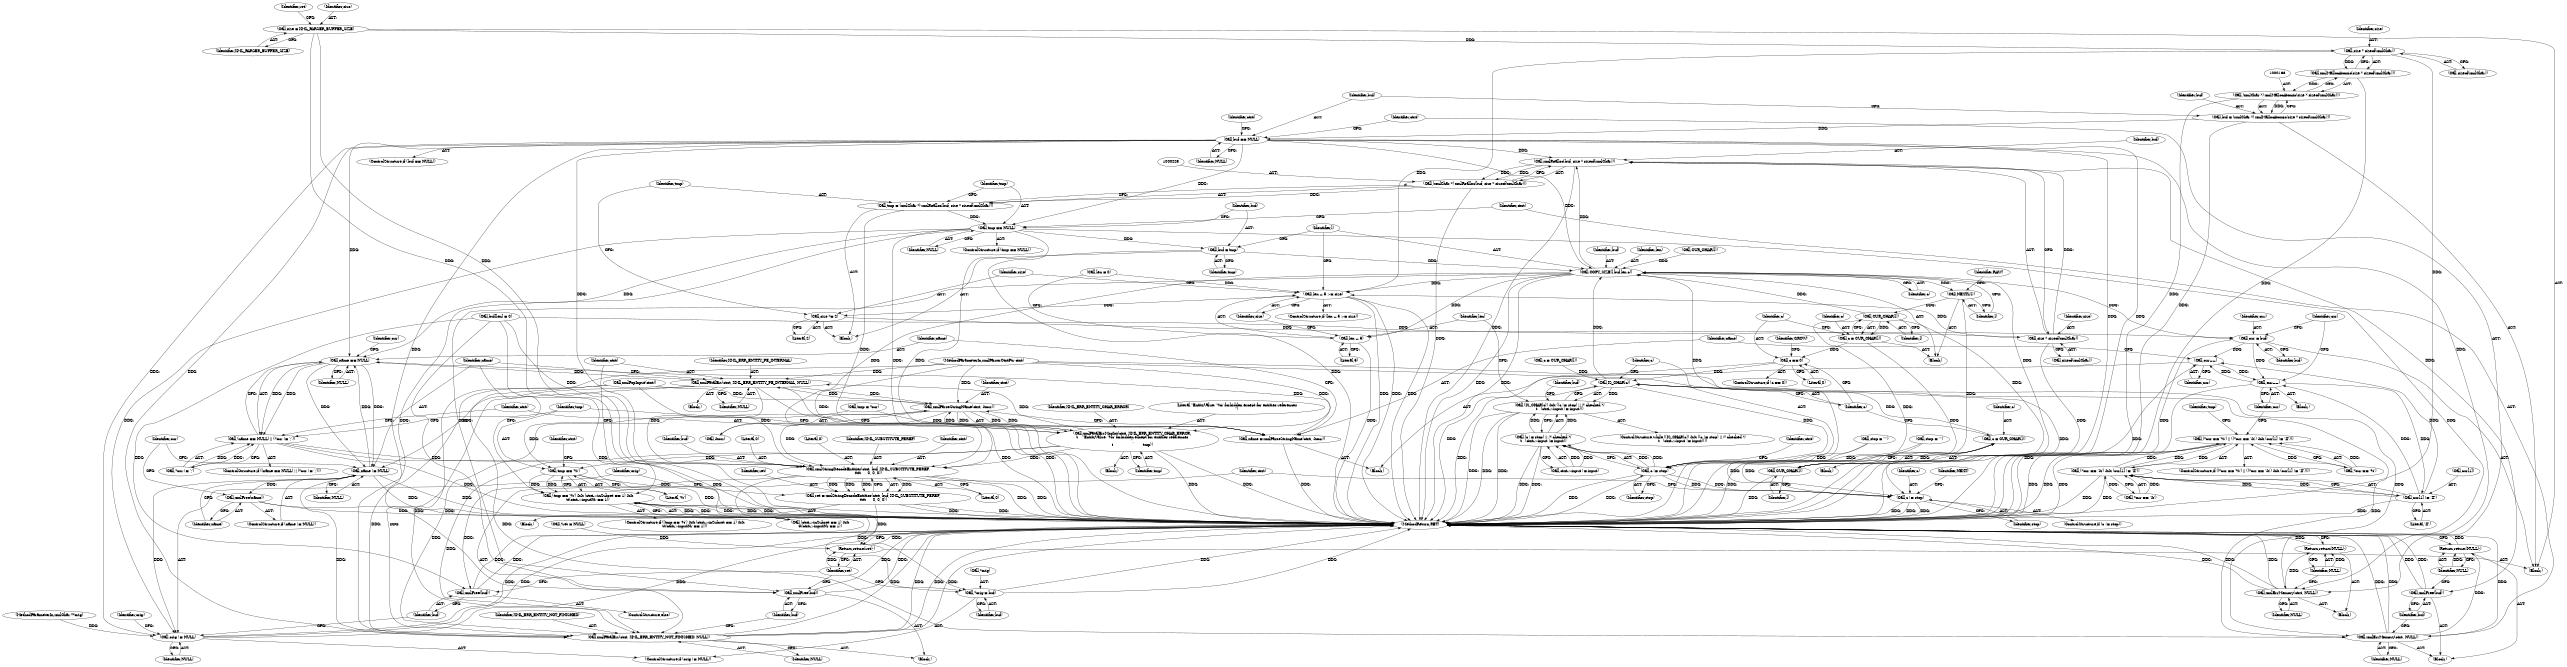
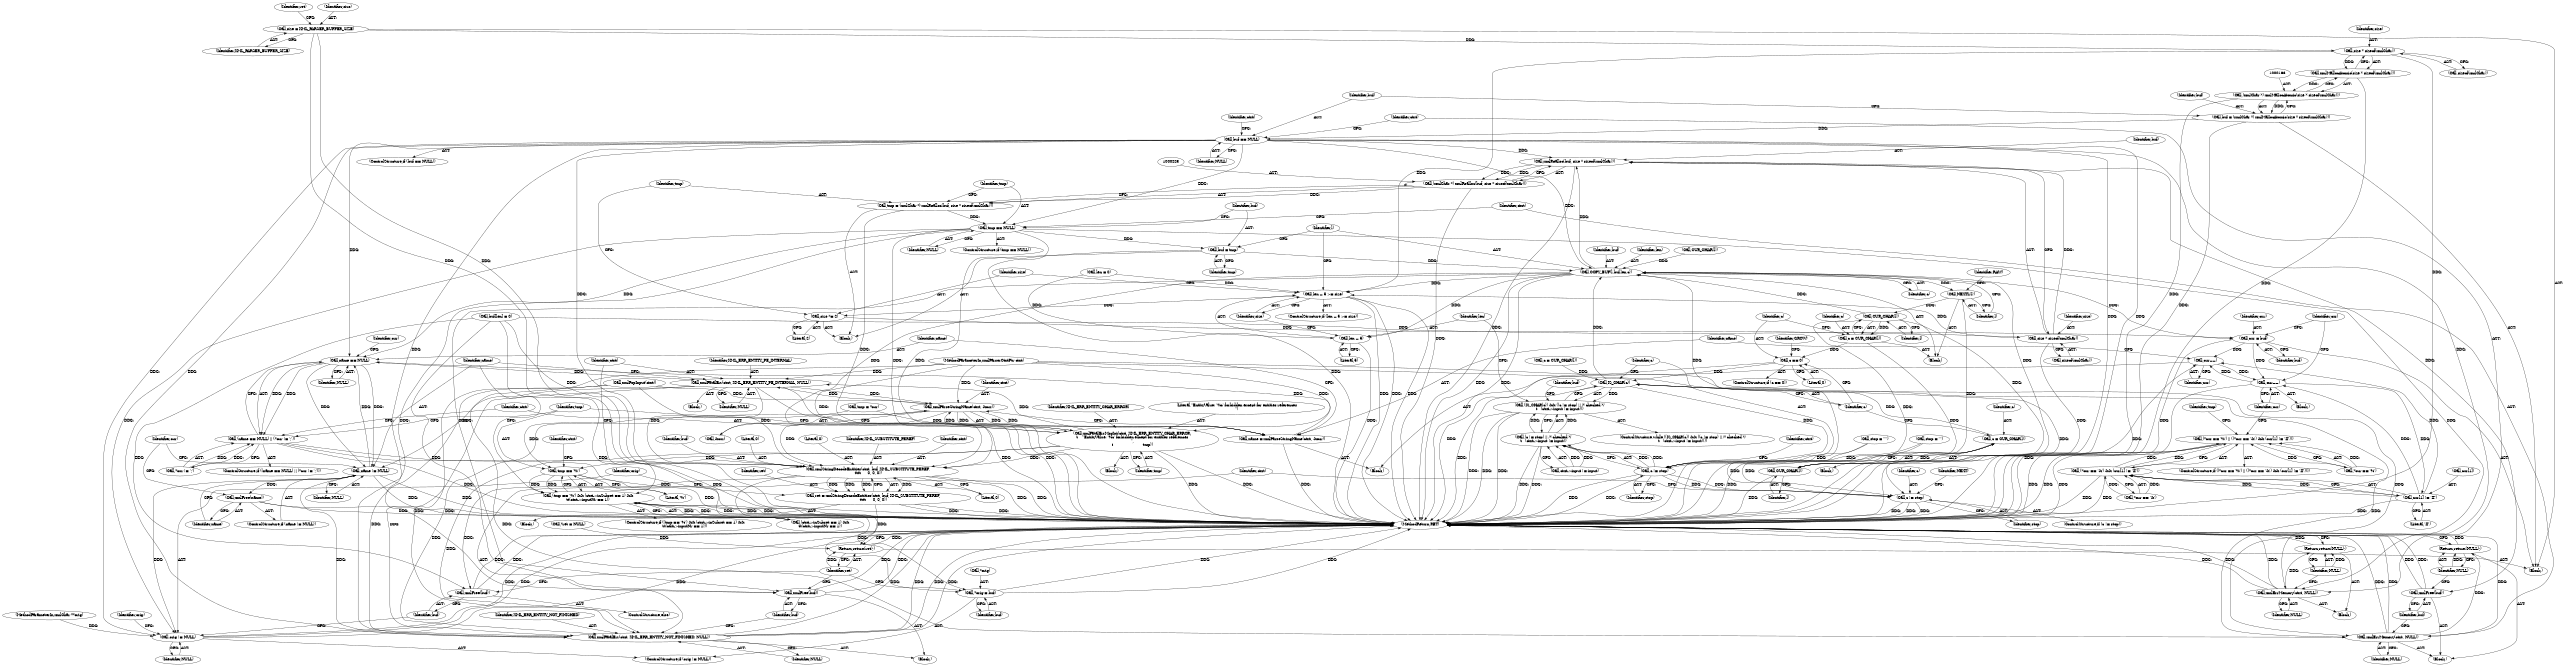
(1606, 272) -> (1606, 272)
(1038, 306) -> (1038, 306)
(2204, 458) -> (2204, 458)
